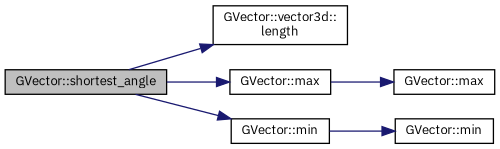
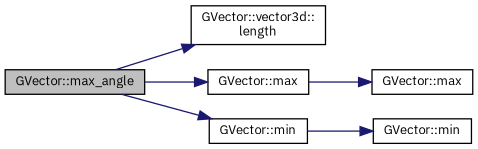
(86, 82) -> (75, 82)
